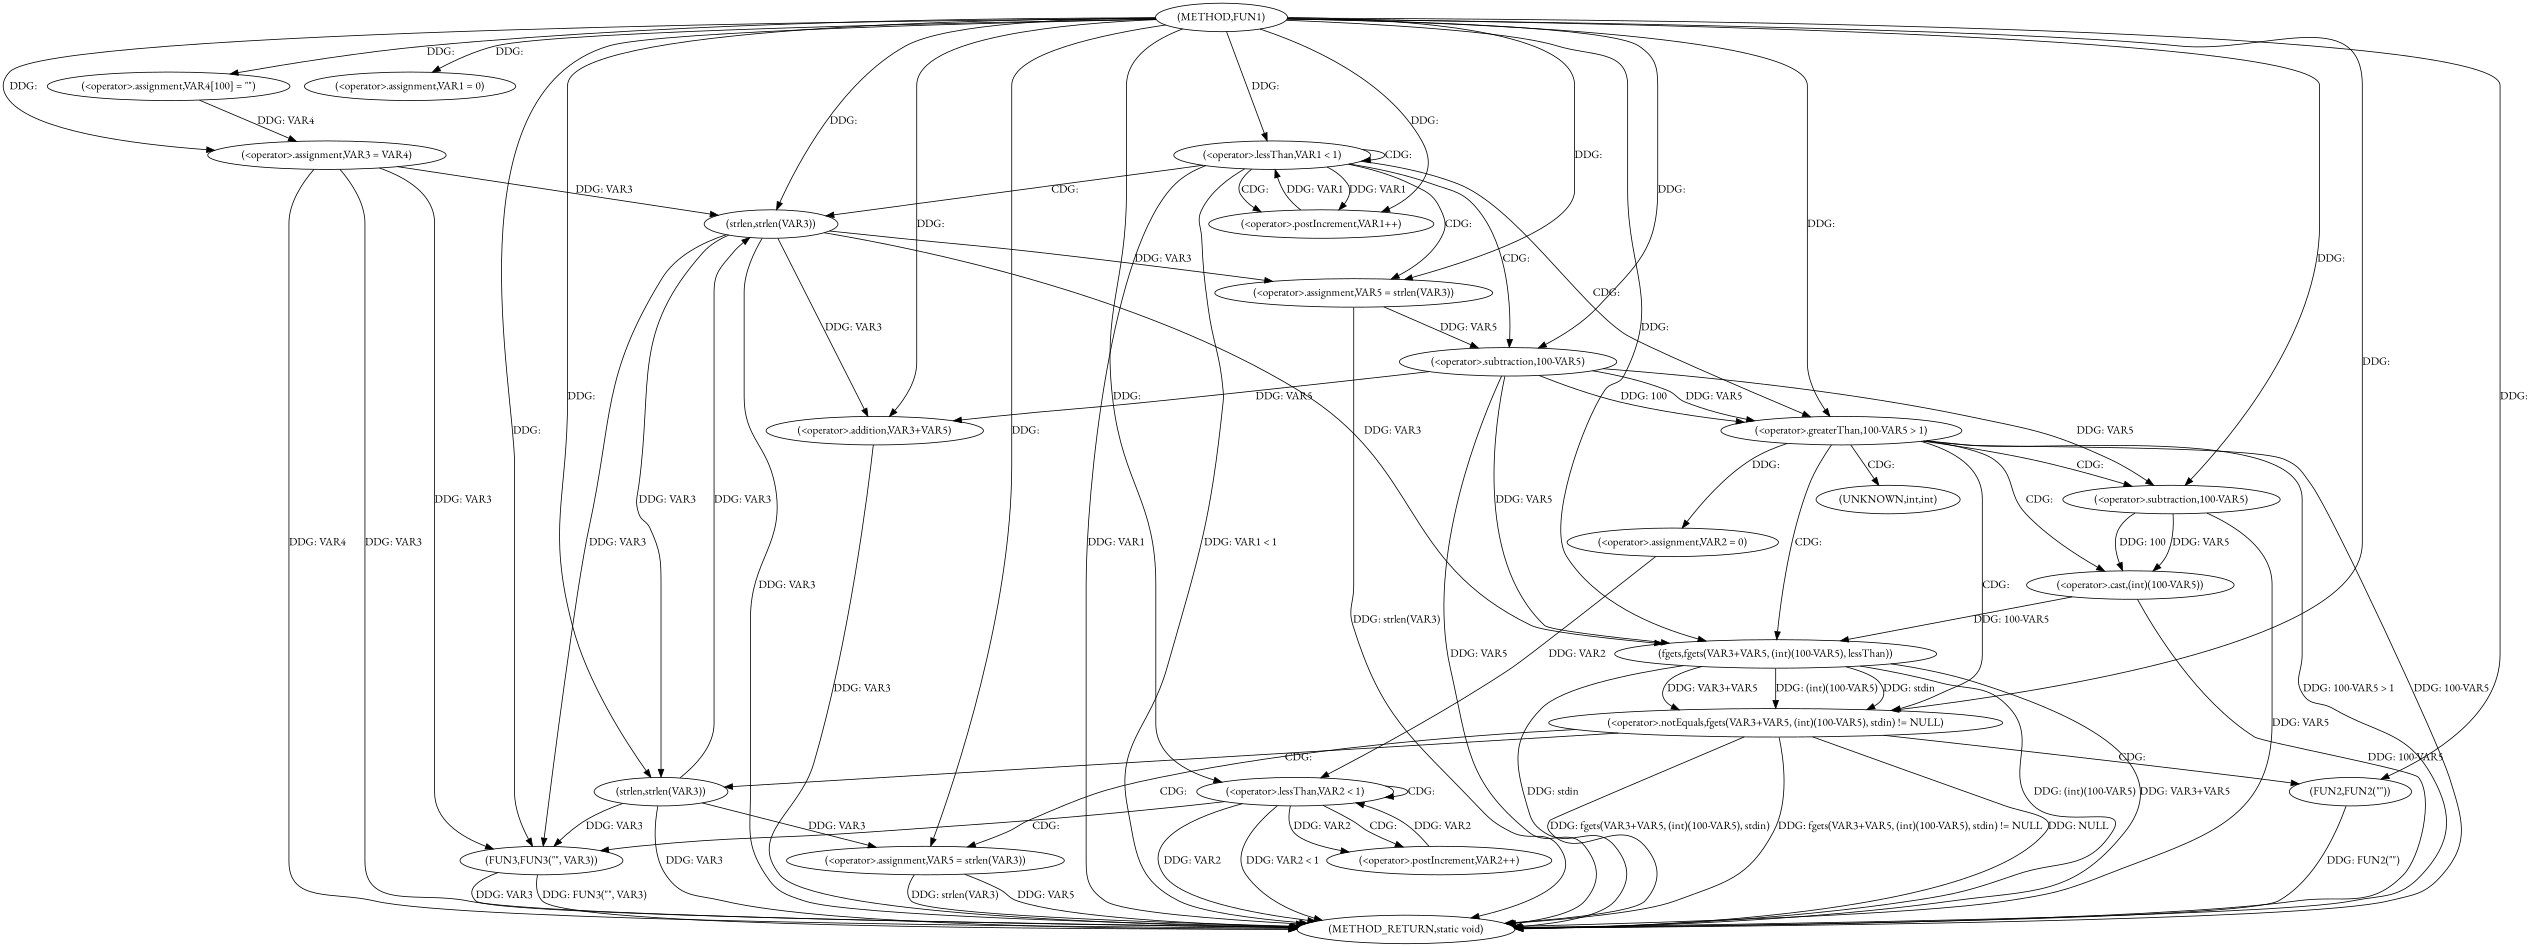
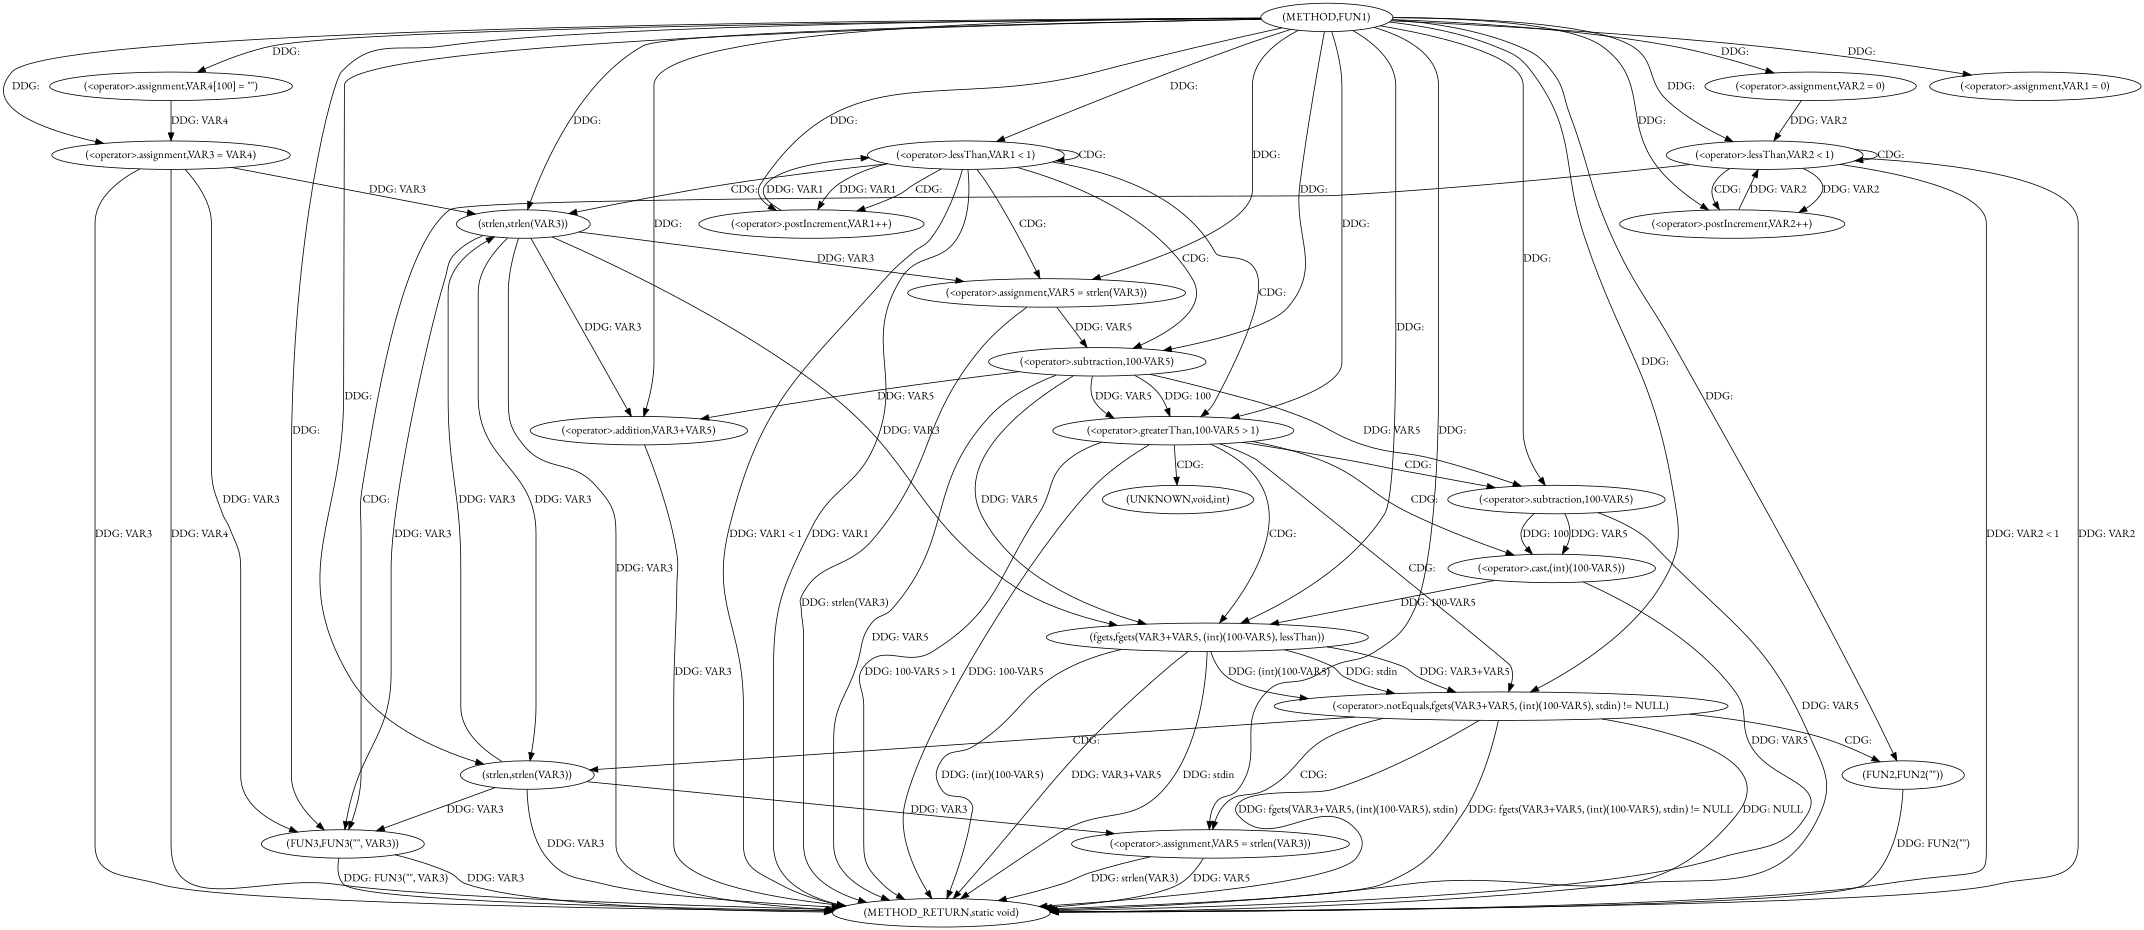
none -> (1594, 42)
(1731, 475) -> (1637, 40)
(1888, 500) -> (1178, 500)
(2406, 757) -> (1780, 741)
